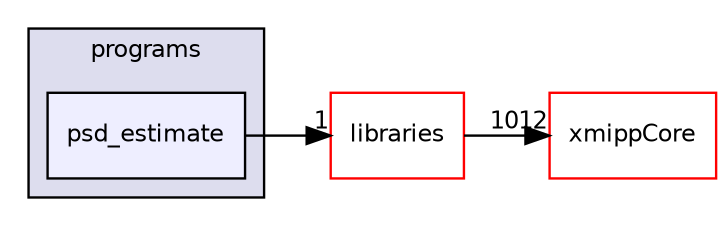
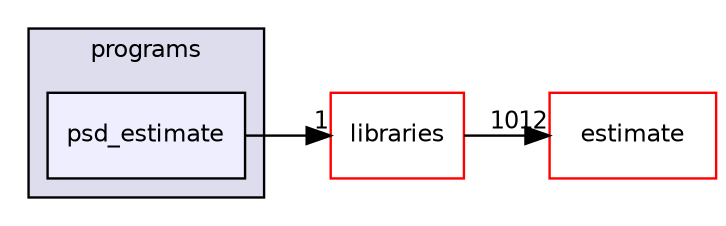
(633, 136) -> (633, 136)
